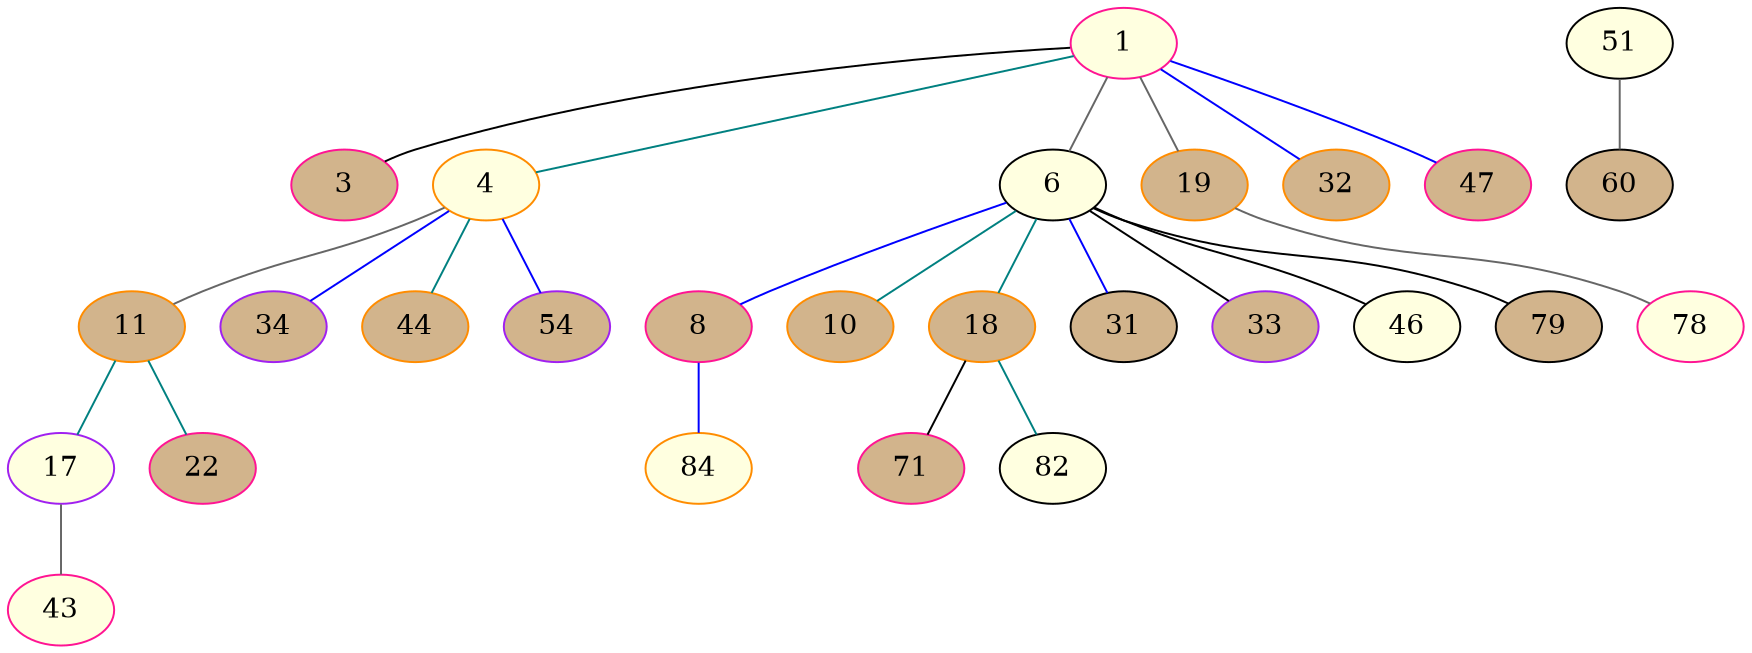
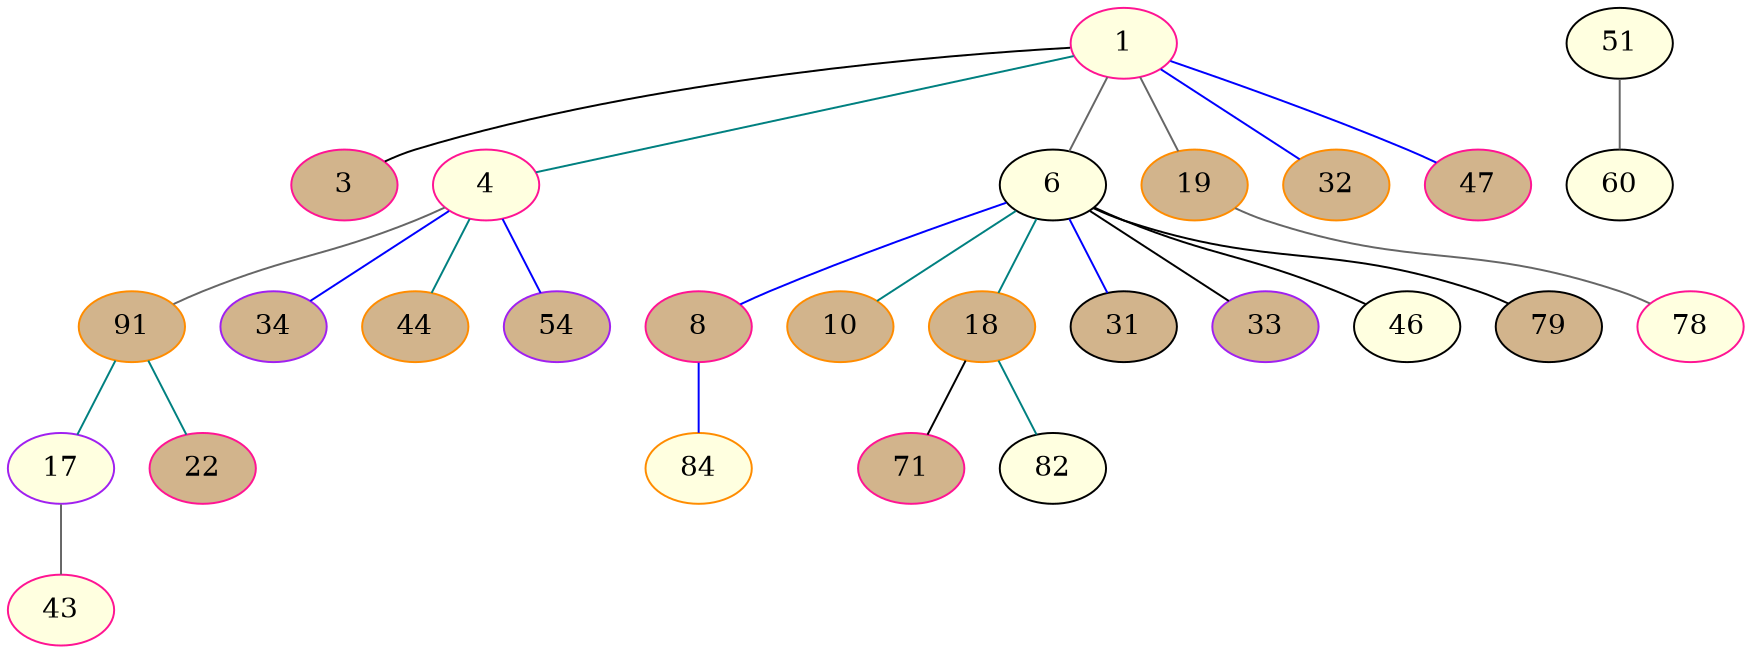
(486, 185) -> (486, 185)
(1620, 185) -> (1620, 185)
(132, 327) -> (132, 327)
